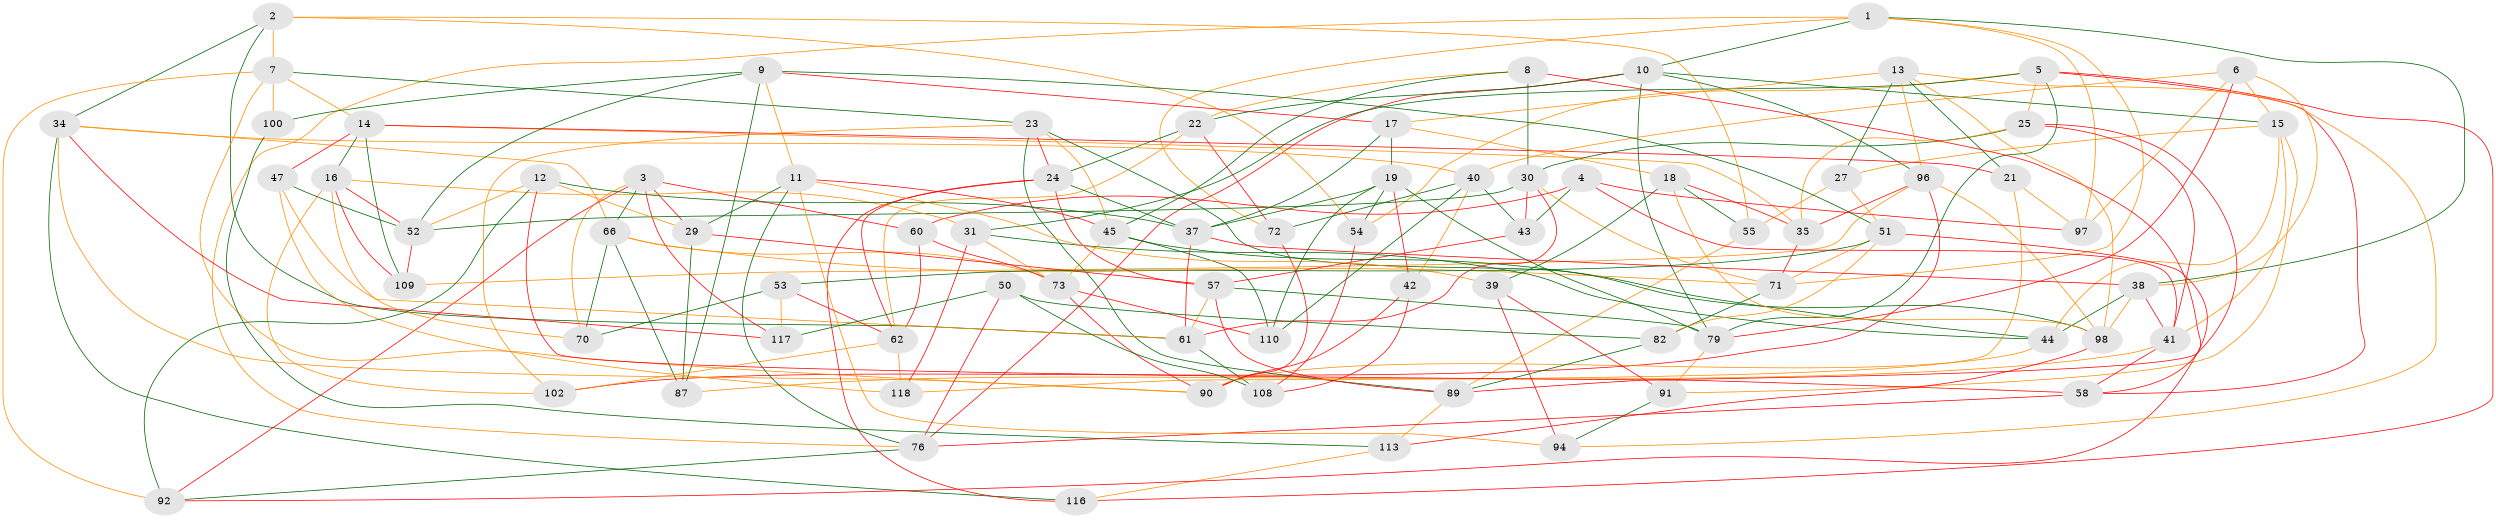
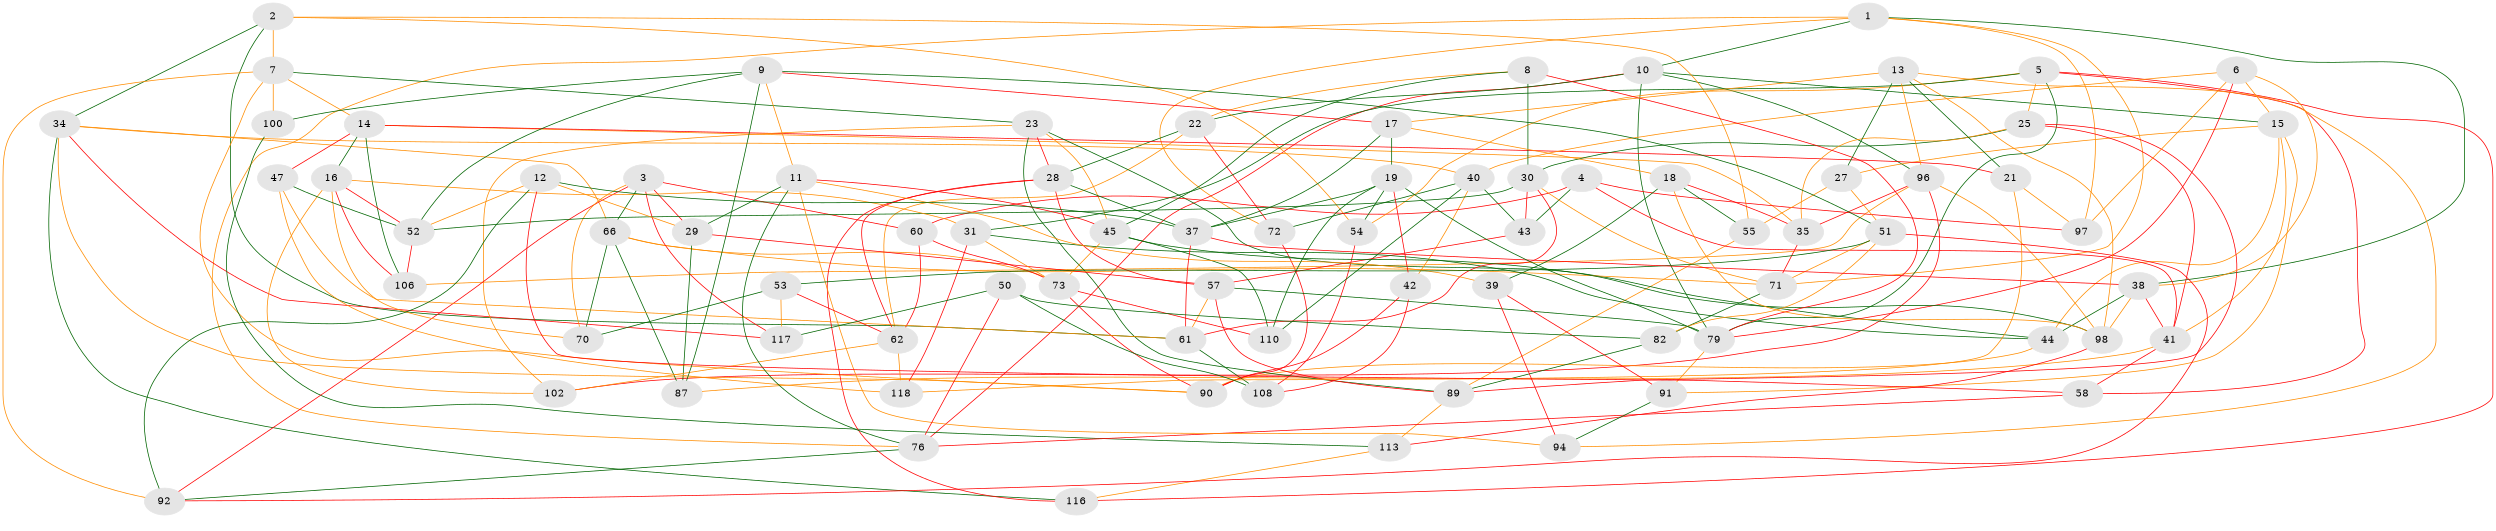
(1956, 144) -> (1844, 155)
(1053, 178) -> (1053, 178)
(405, 286) -> (405, 286)
